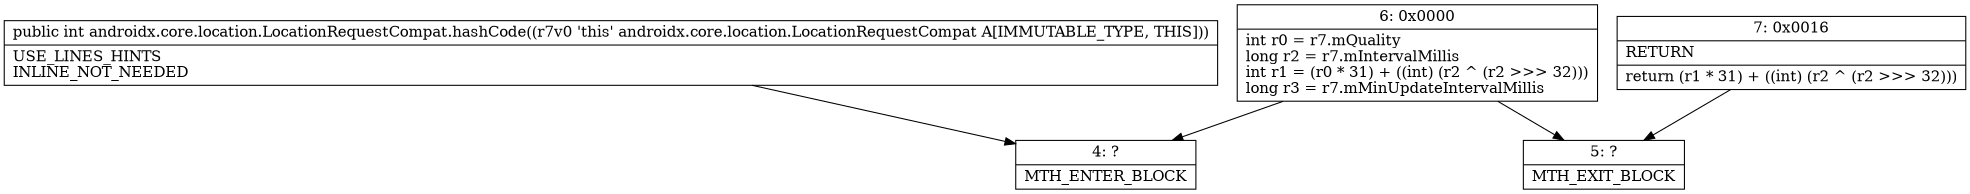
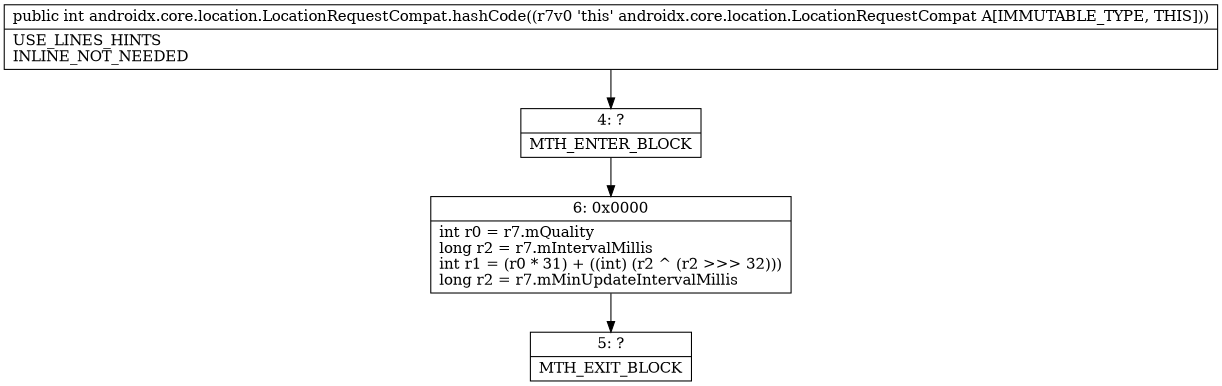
(1791, 53) -> none
(1396, 88) -> (589, 280)
(1233, 119) -> (611, 172)
